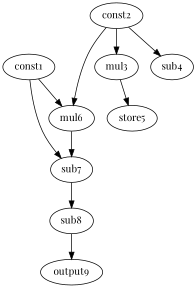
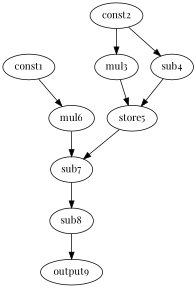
(85, 61) -> none
none -> (155, 90)
(38, 118) -> (104, 142)
